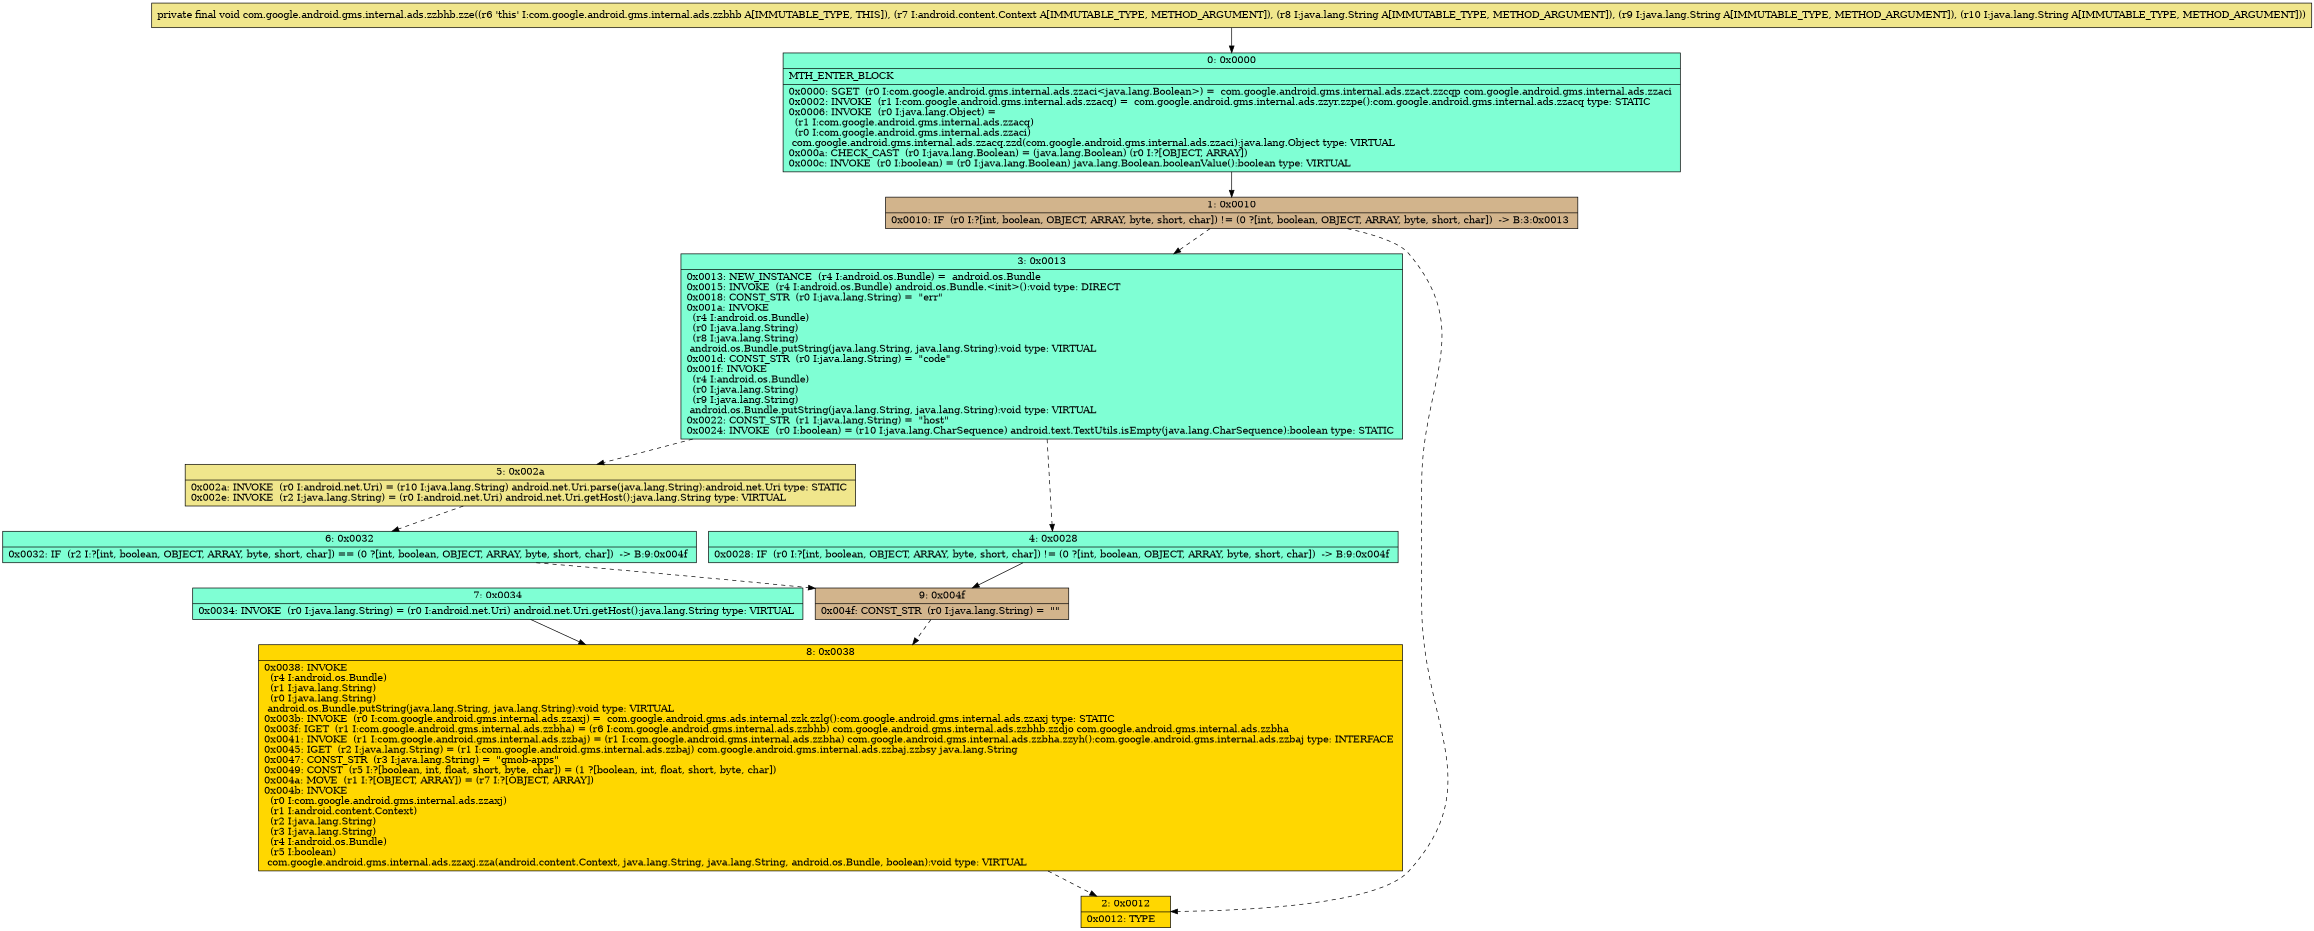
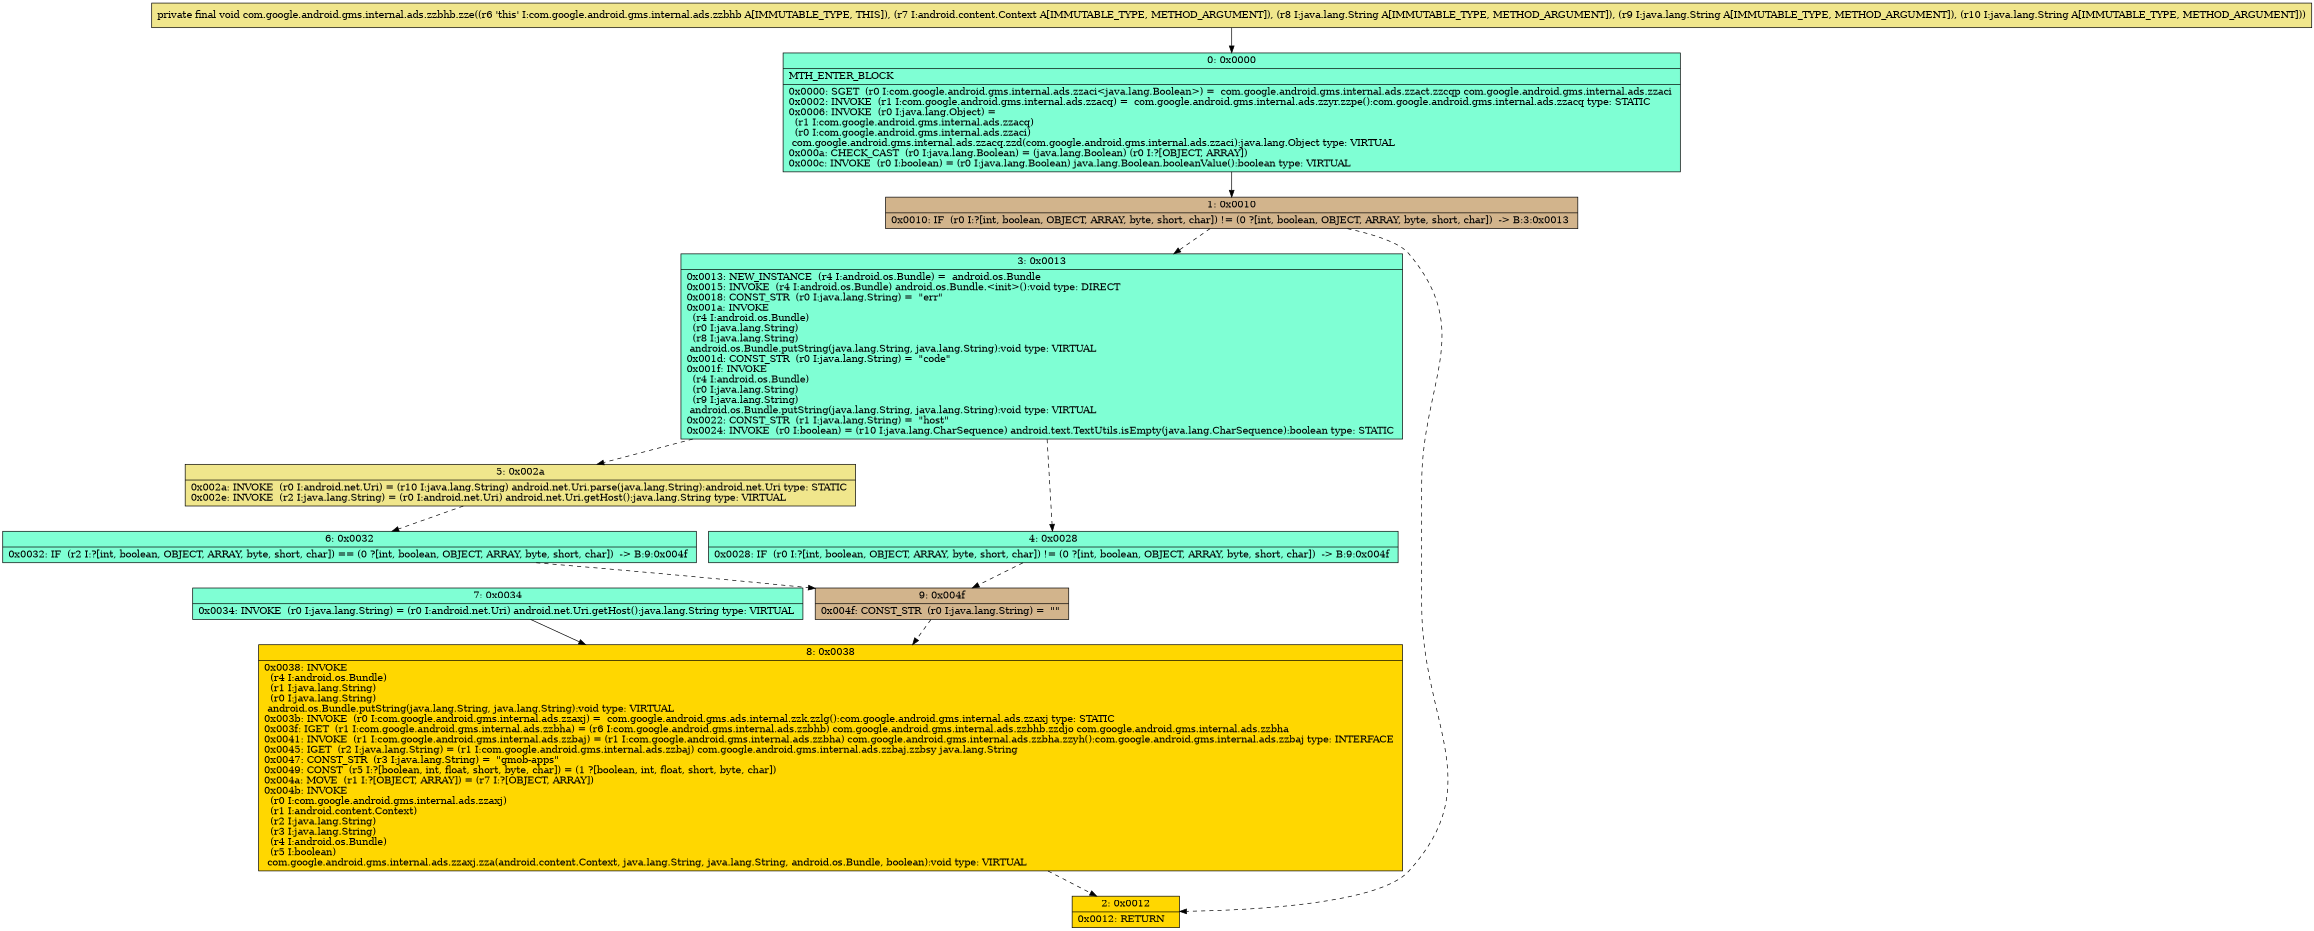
(1001, 574) -> (1001, 574)
(1126, 919) -> (1126, 919)
